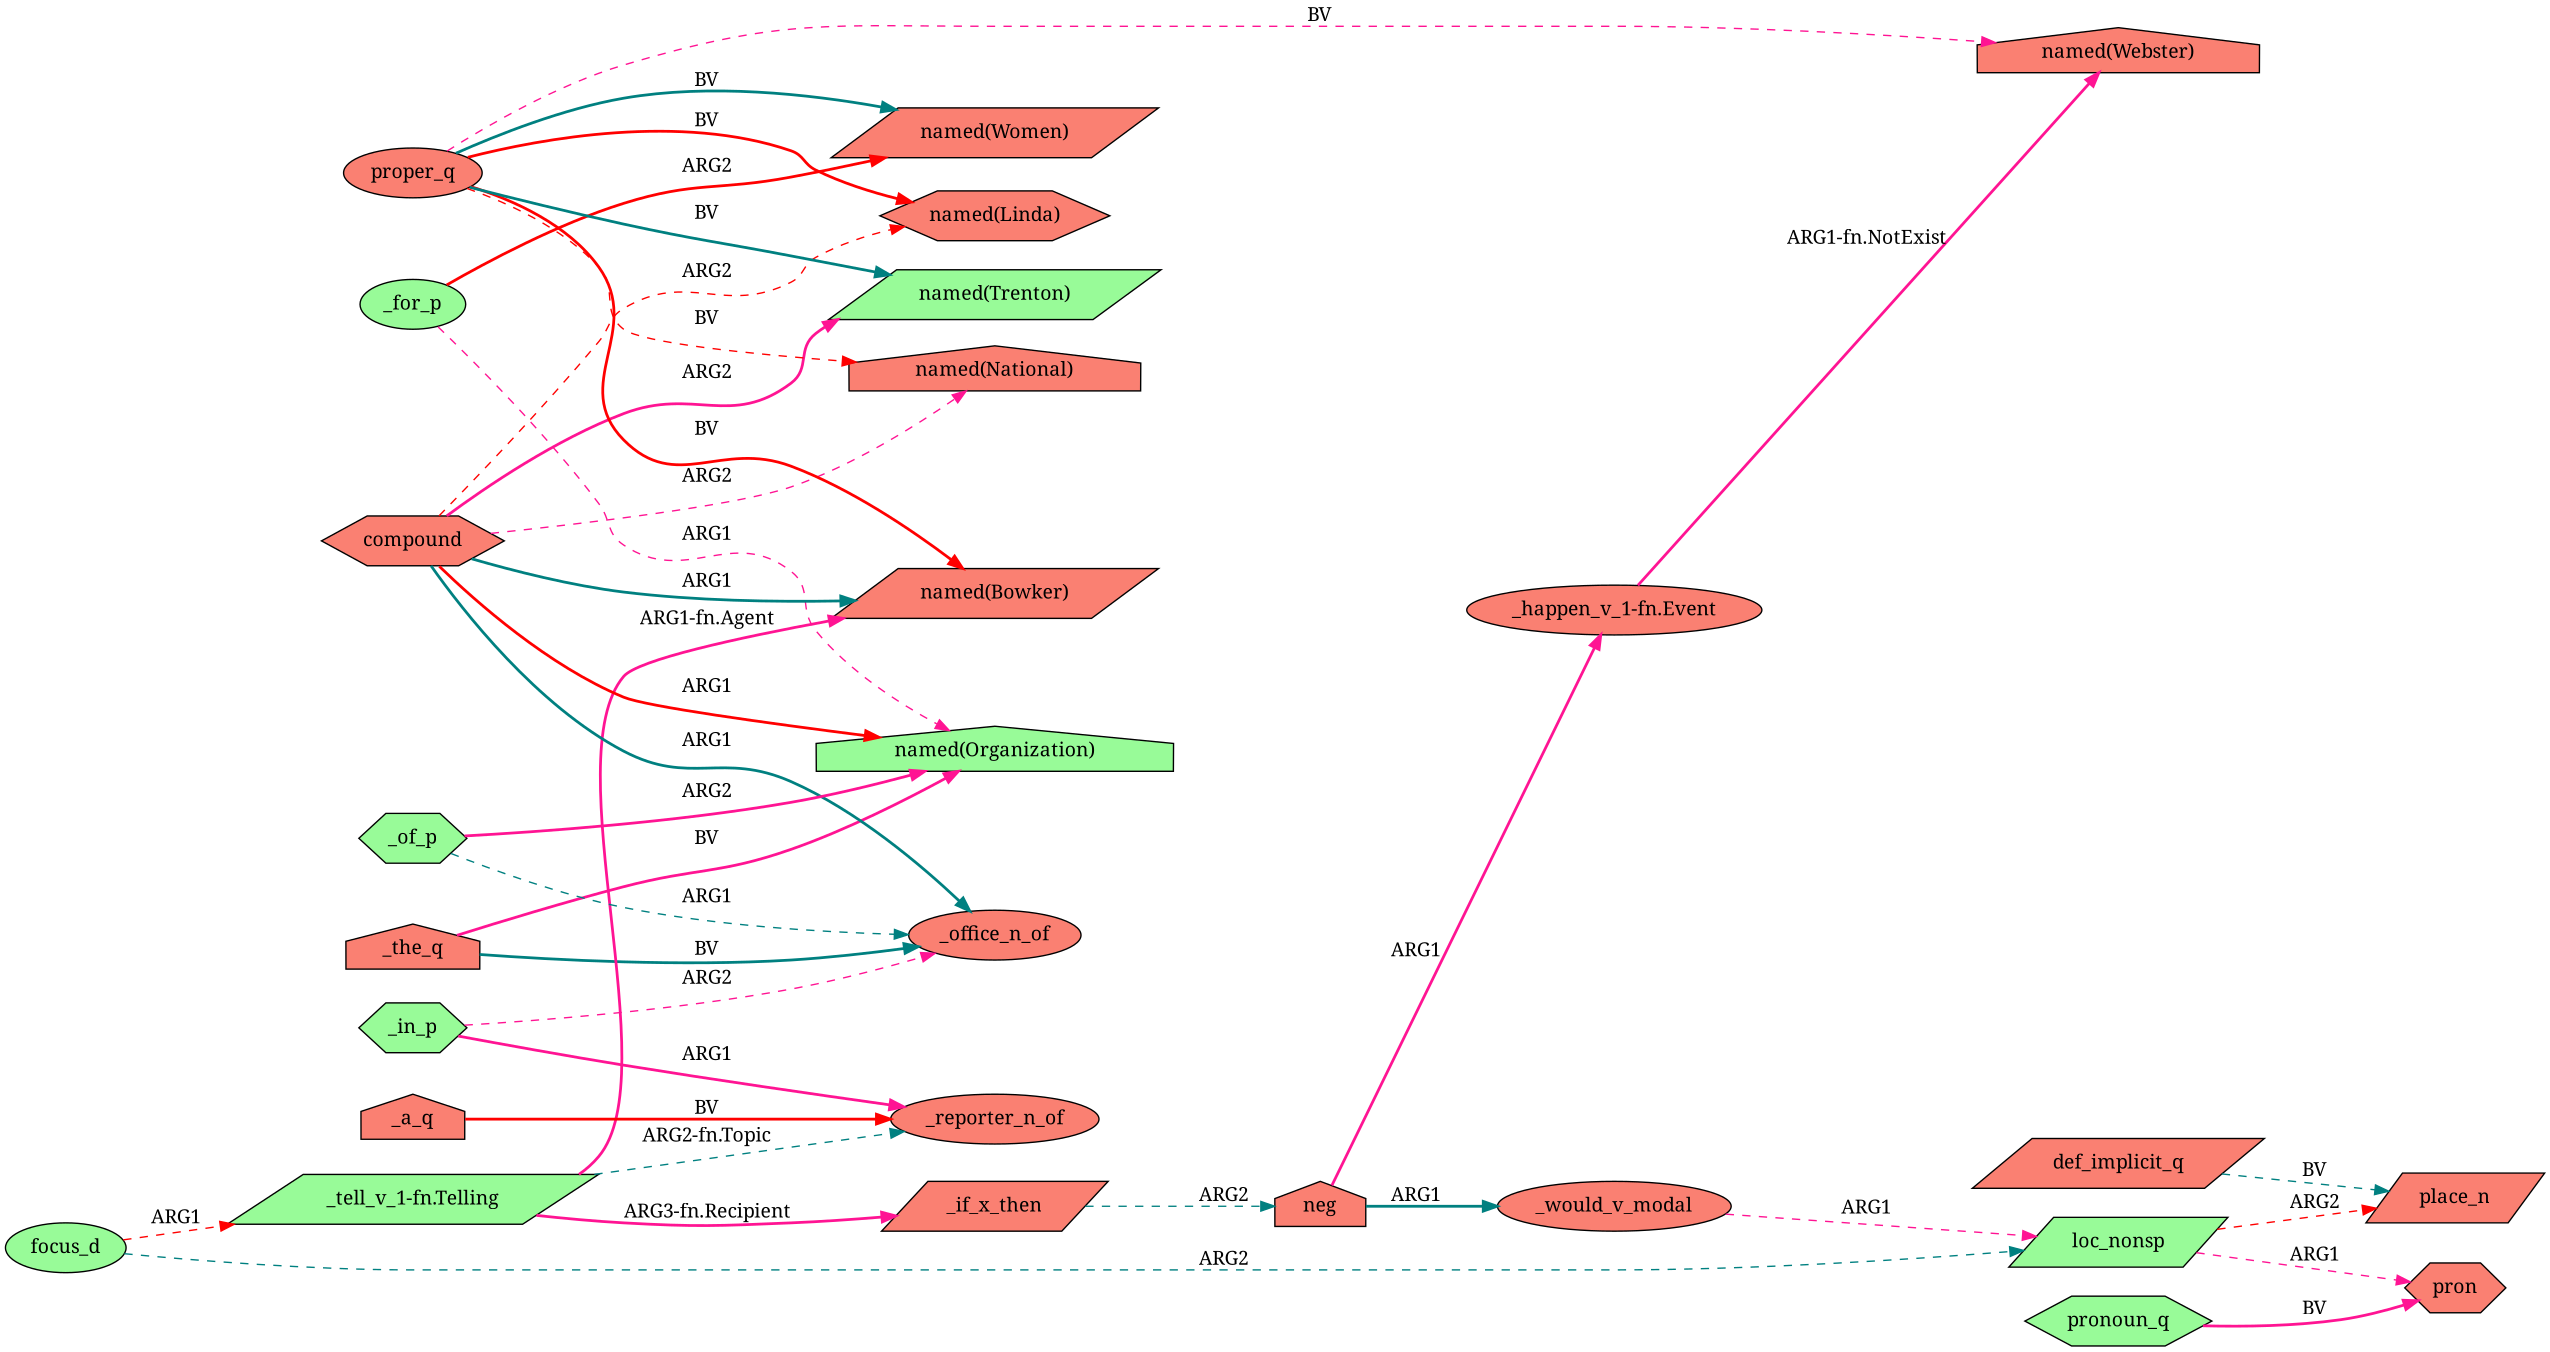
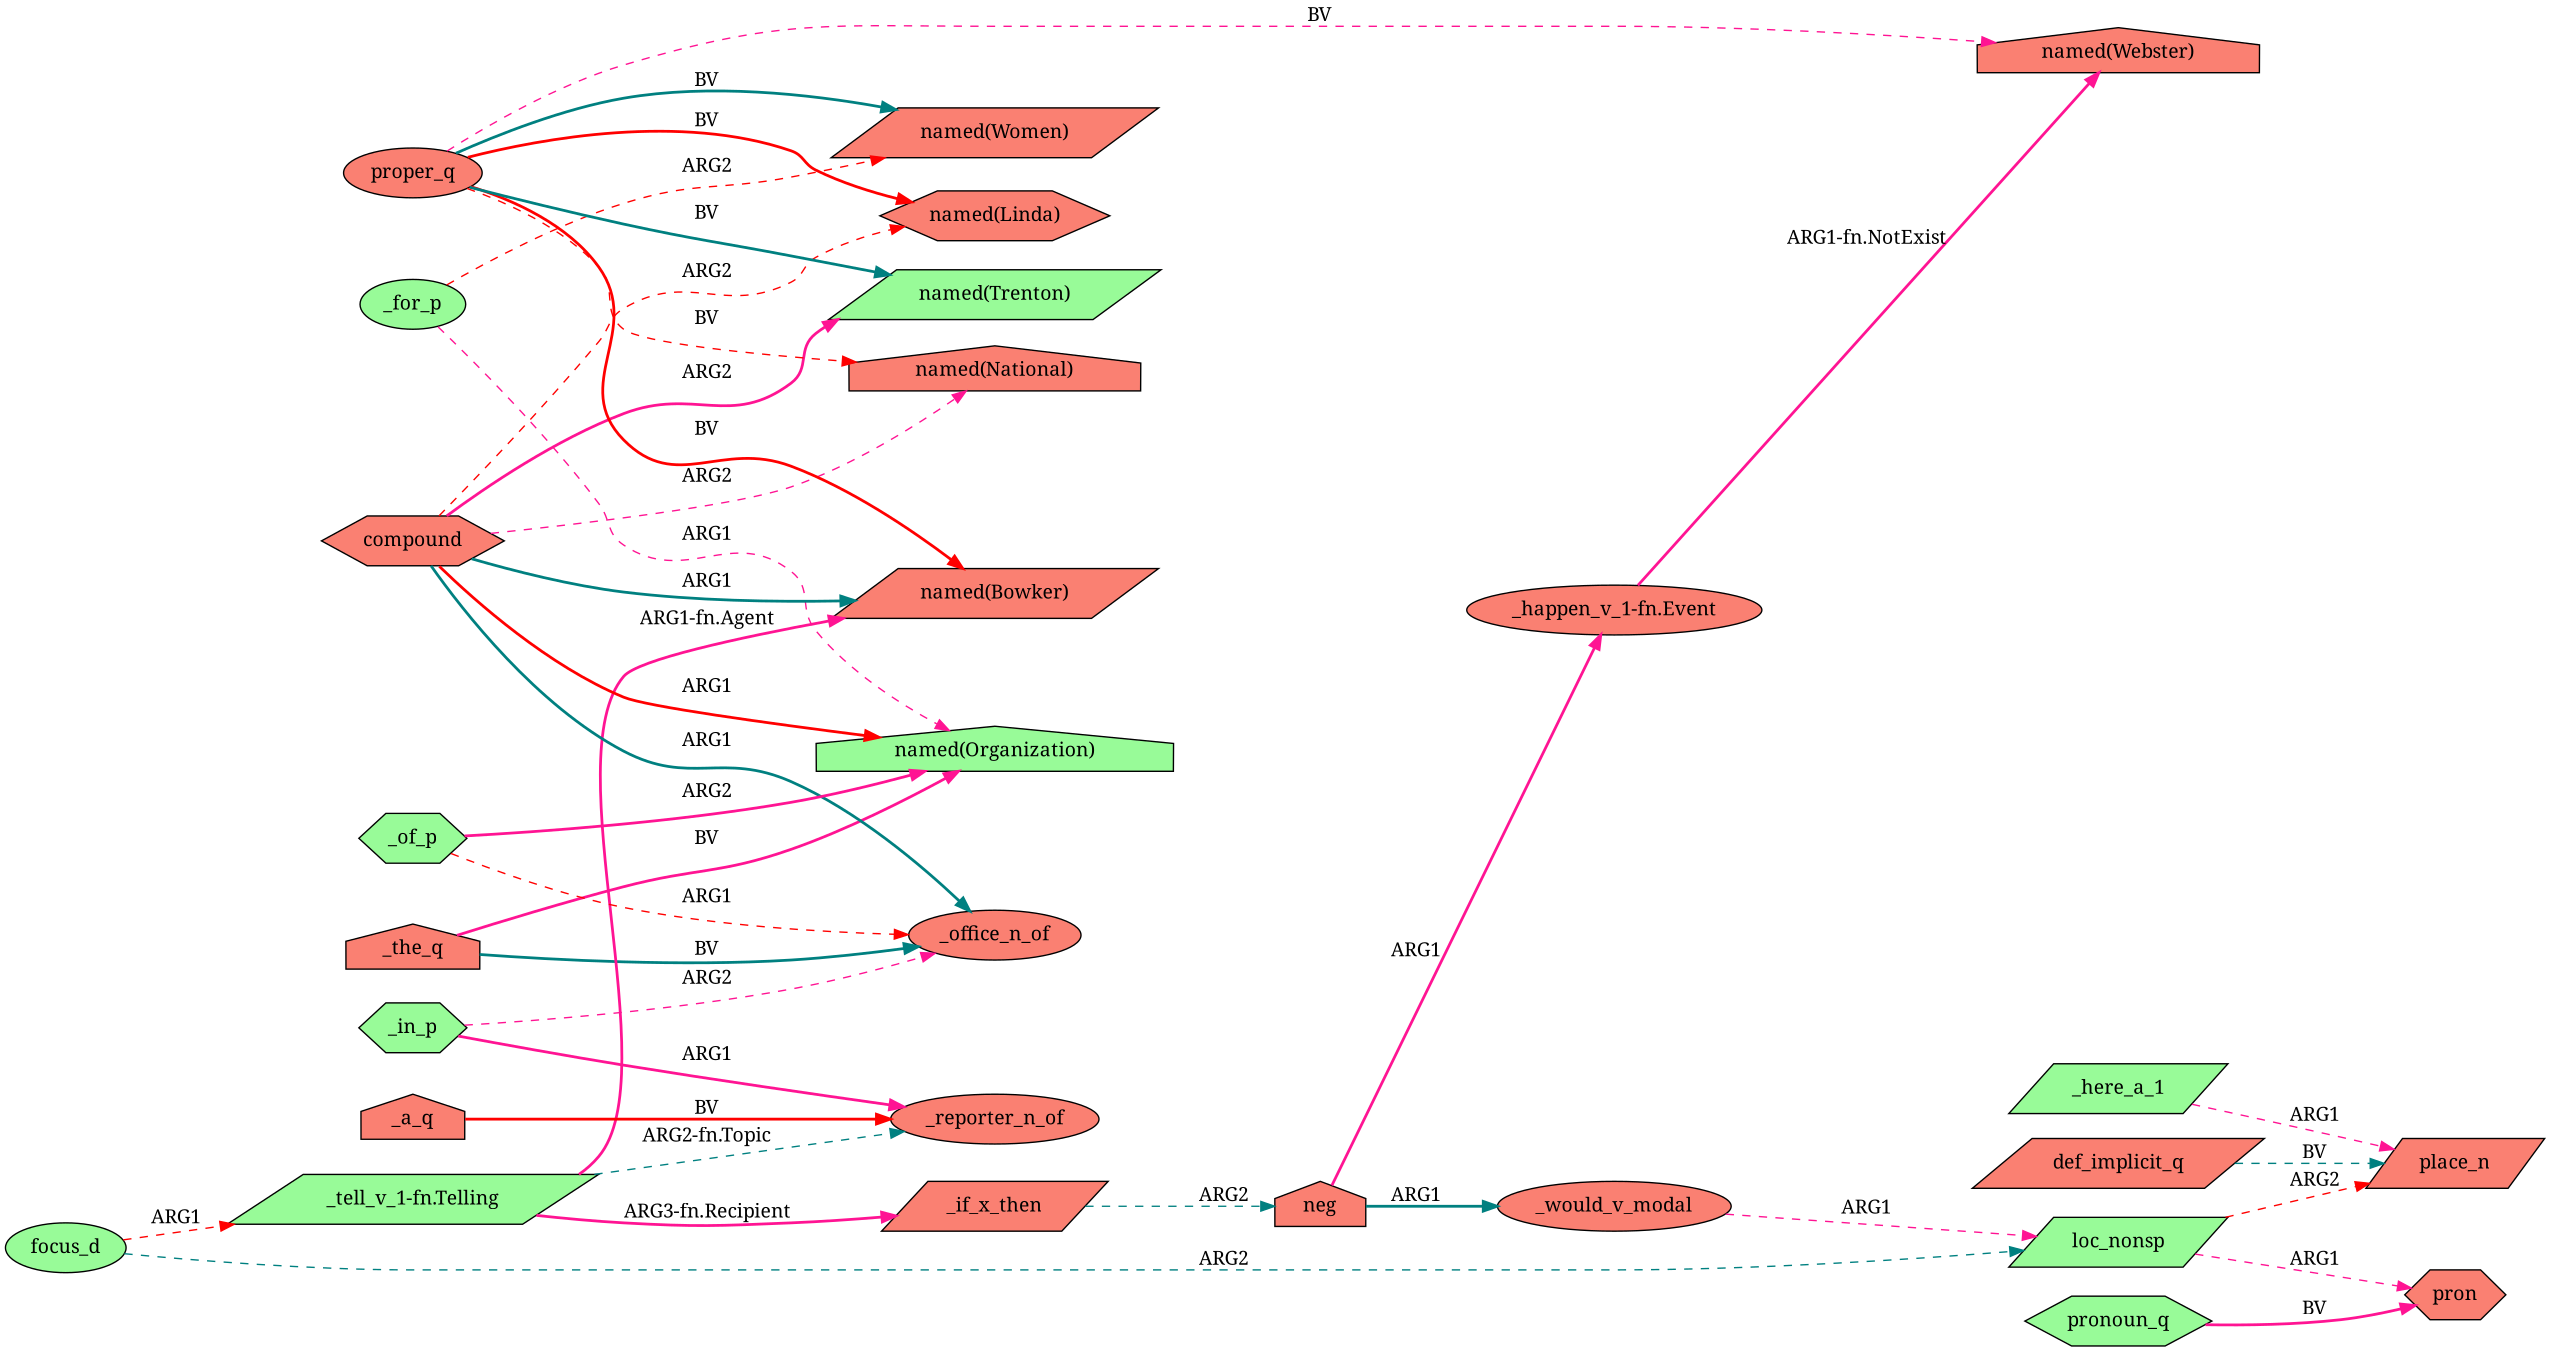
(651, 196) -> (651, 196)
(668, 915) -> (668, 915)
none -> (2118, 1089)
